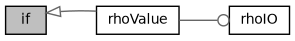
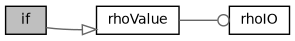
(78, 11) -> (64, 29)
